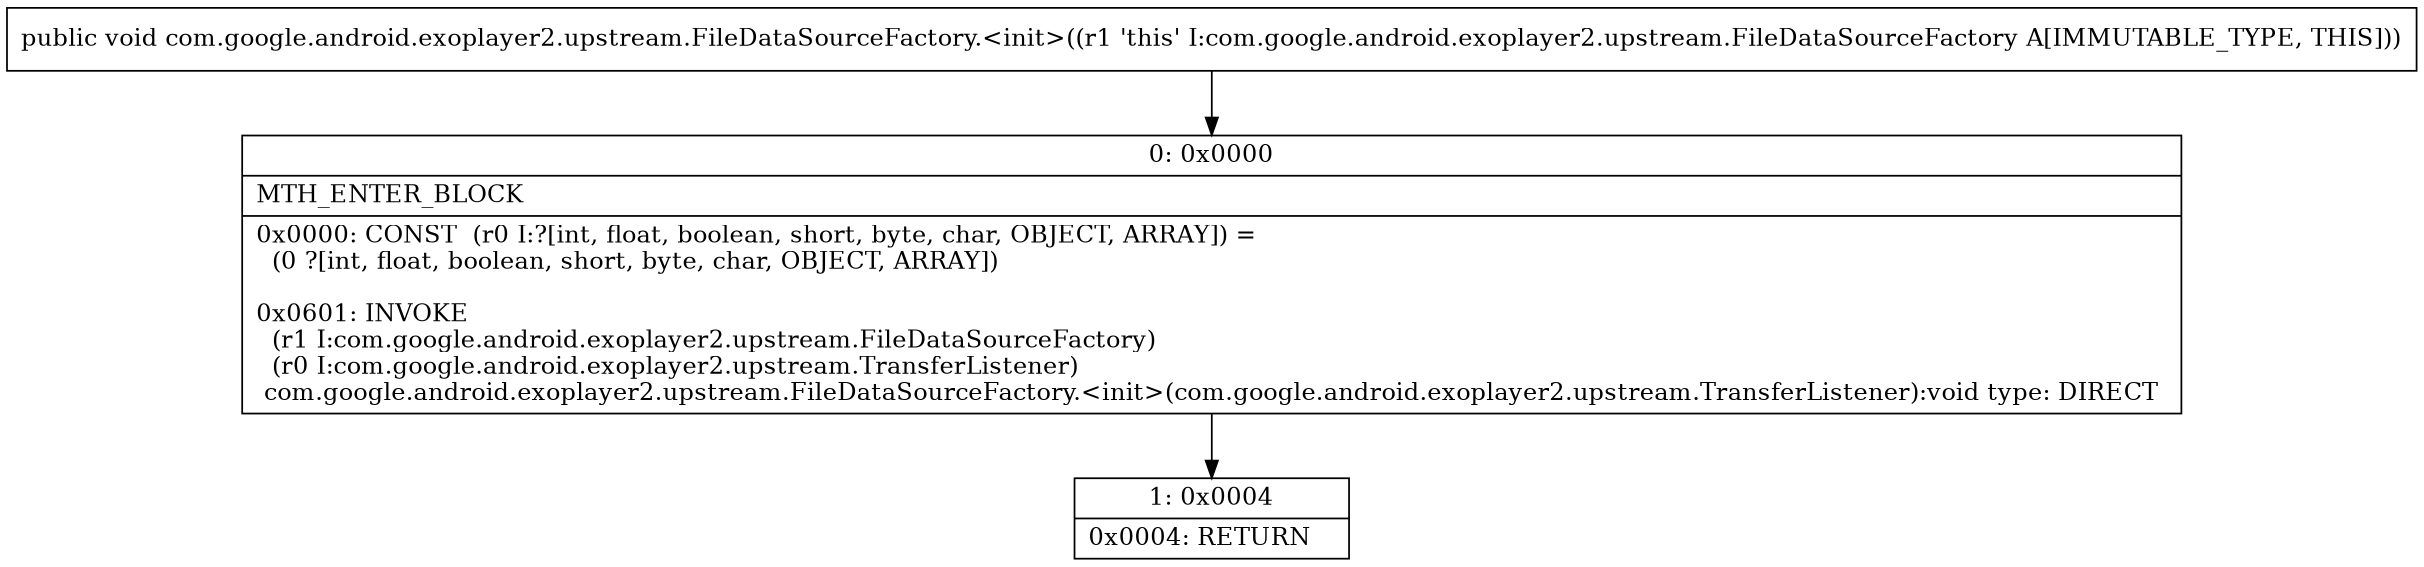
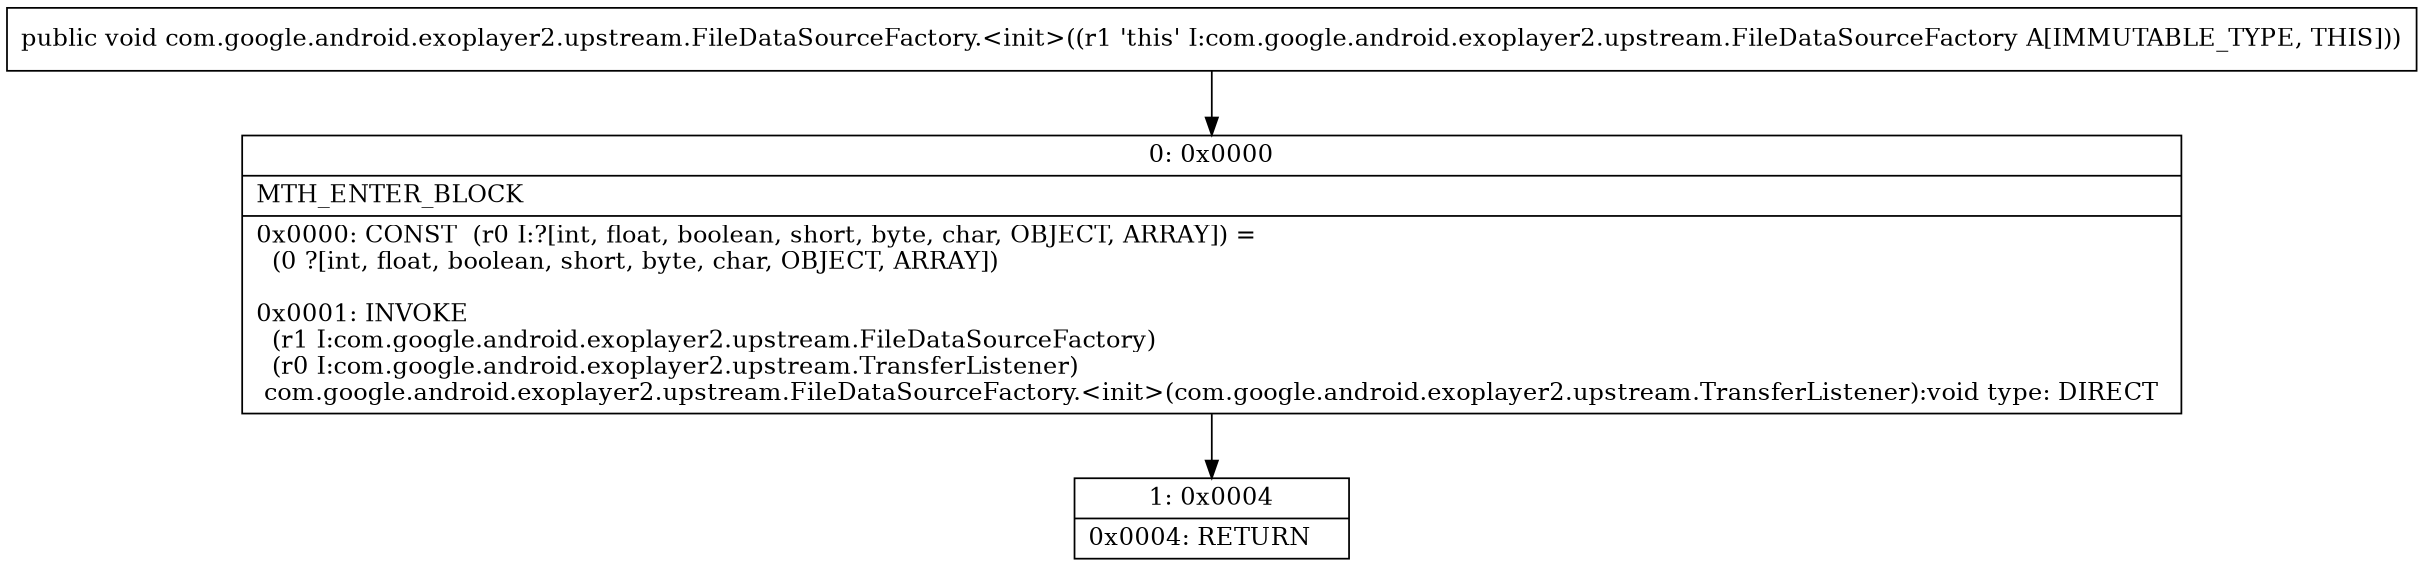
(371, 314) -> (371, 314)
